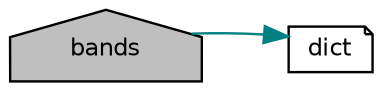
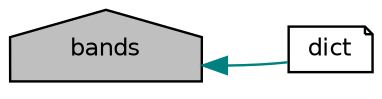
(228, 33) -> (258, 65)
